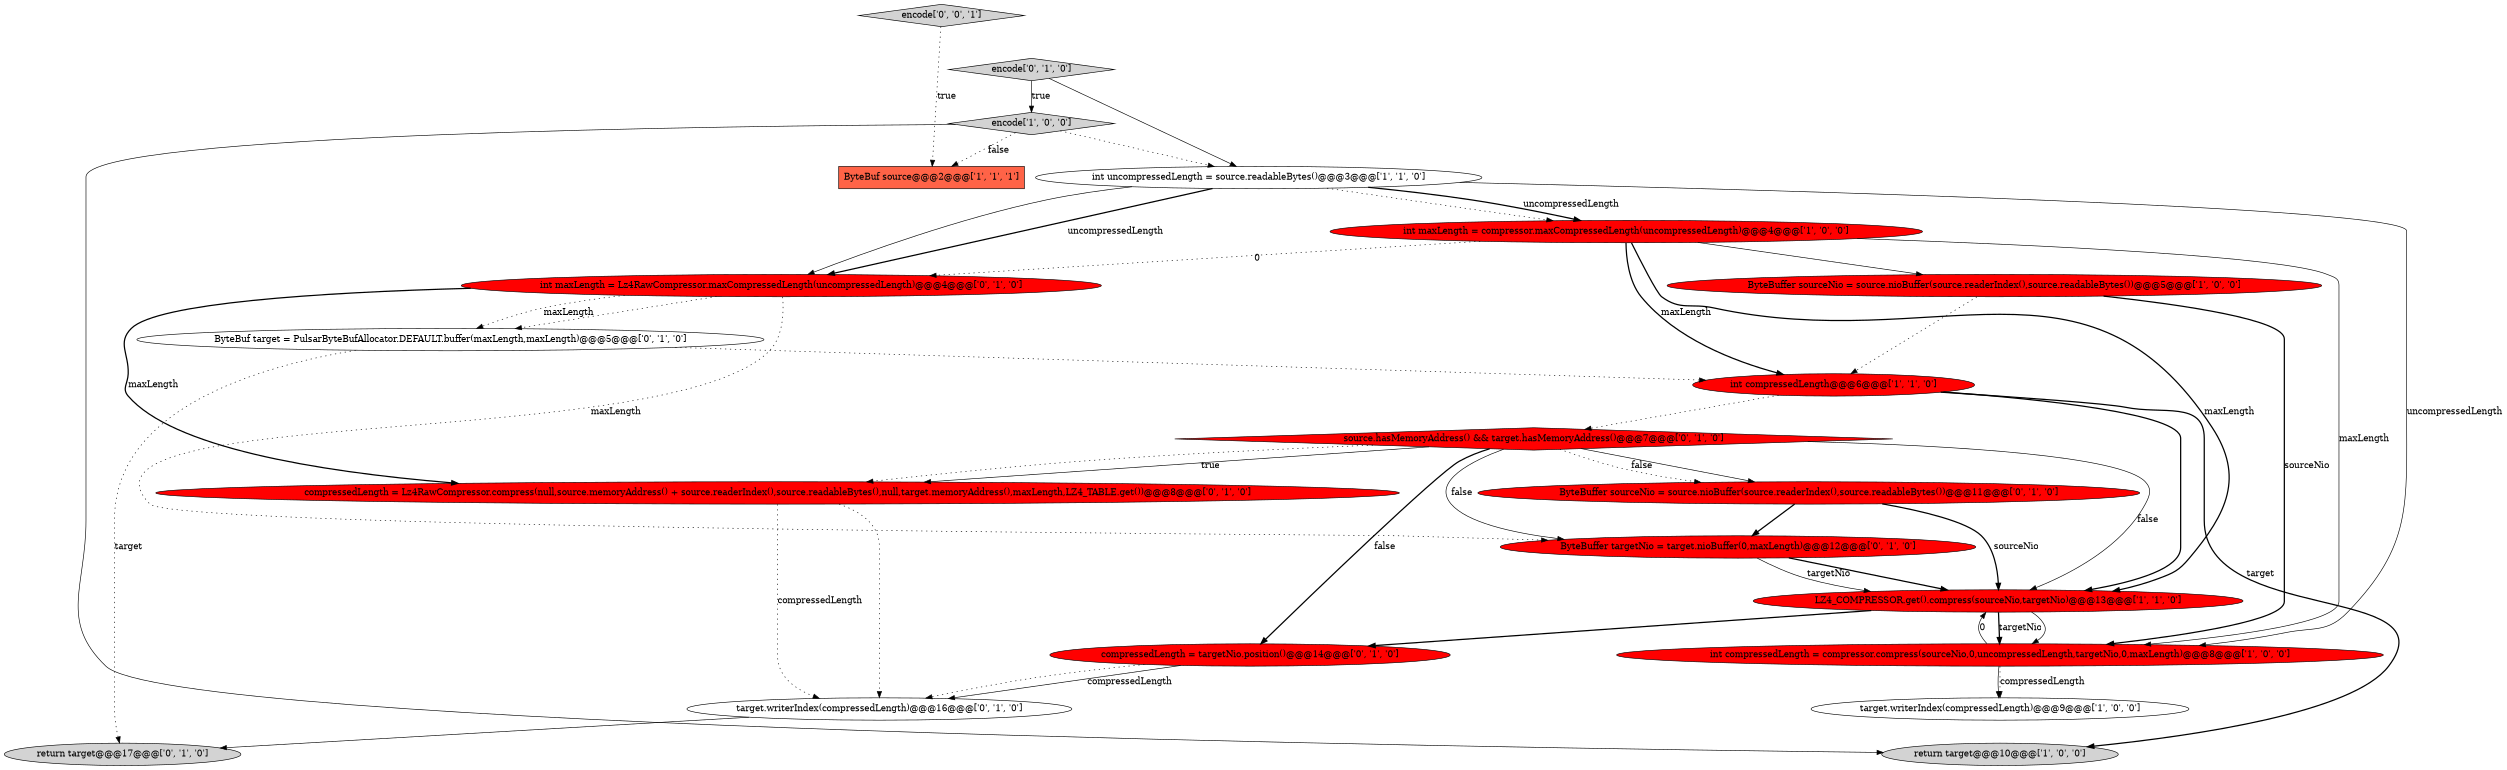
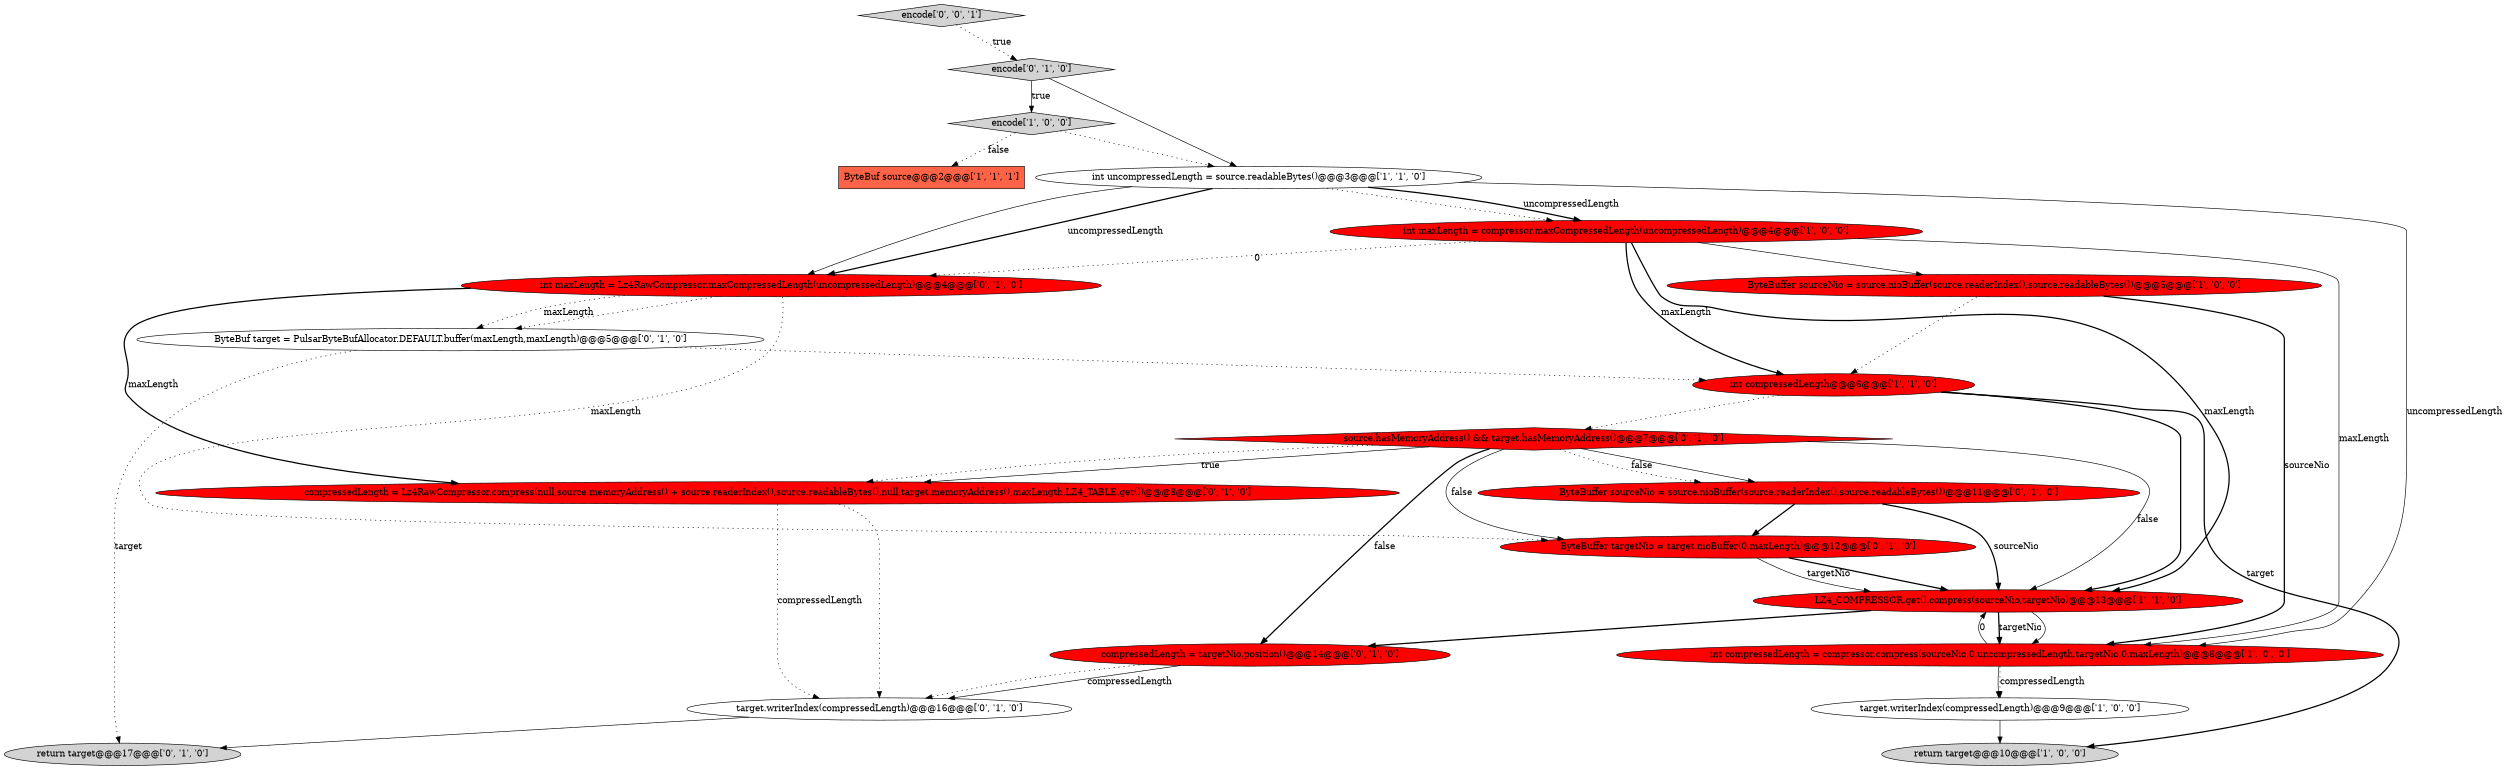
(937, 93) -> (984, 41)
(304, 700) -> (2000, 729)
